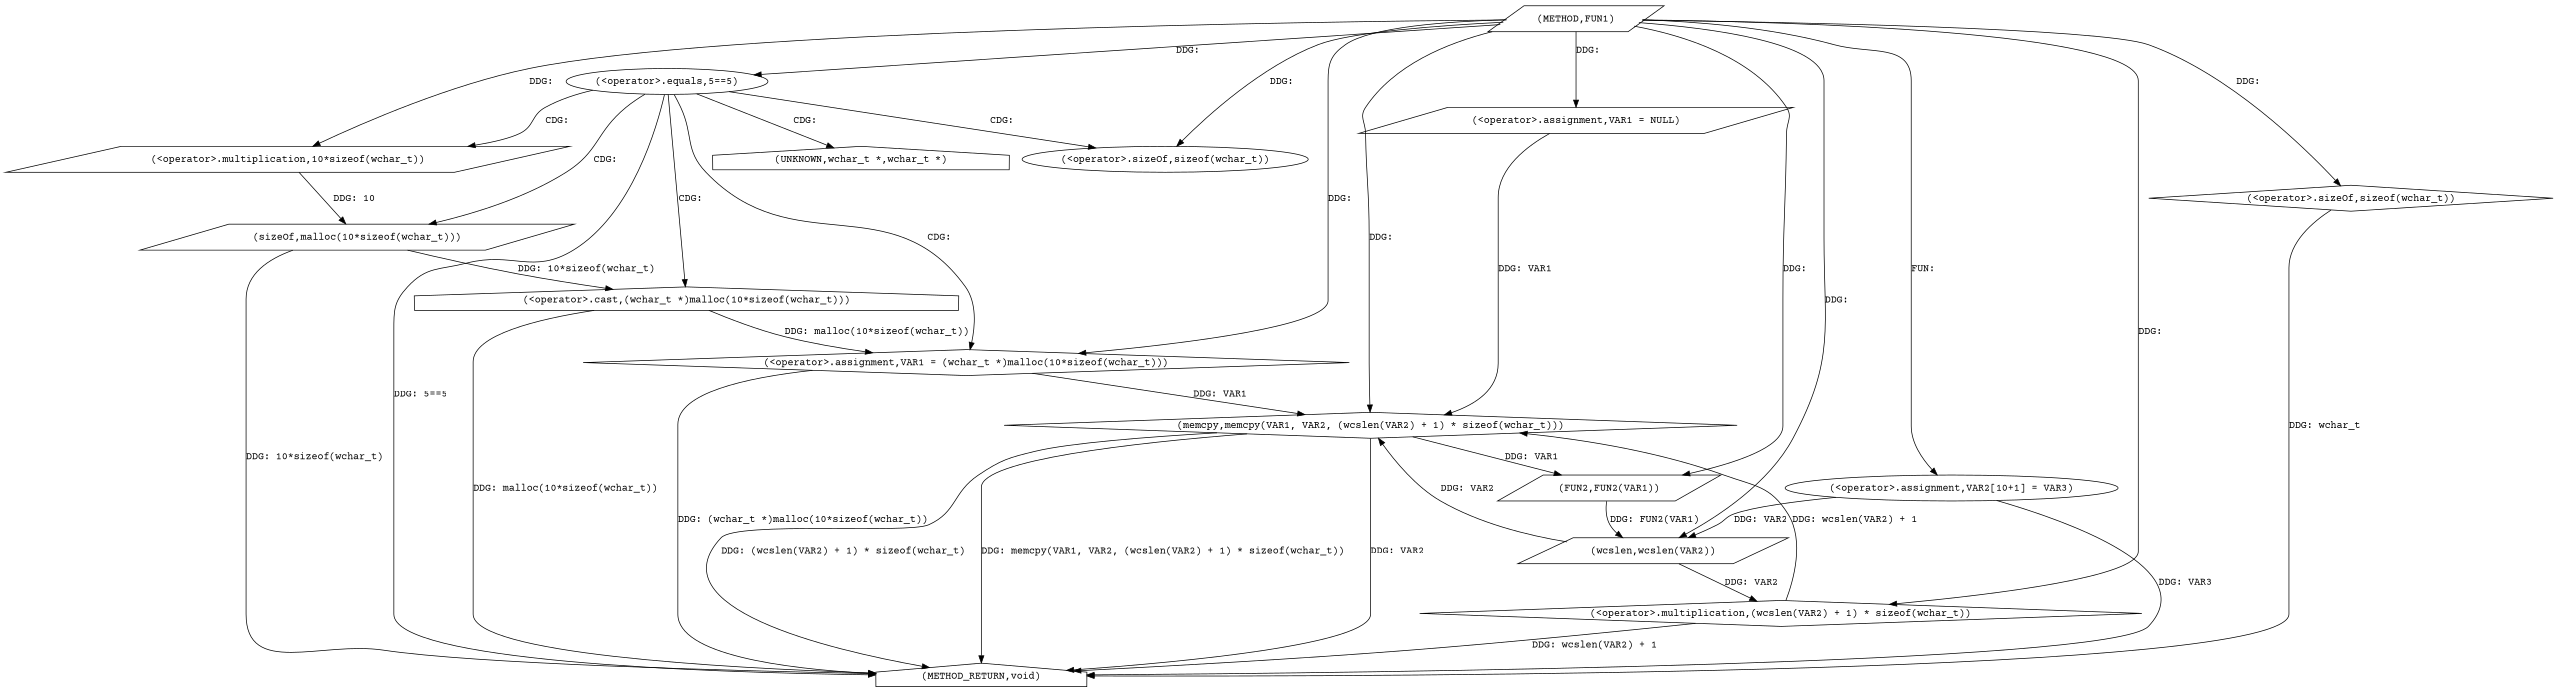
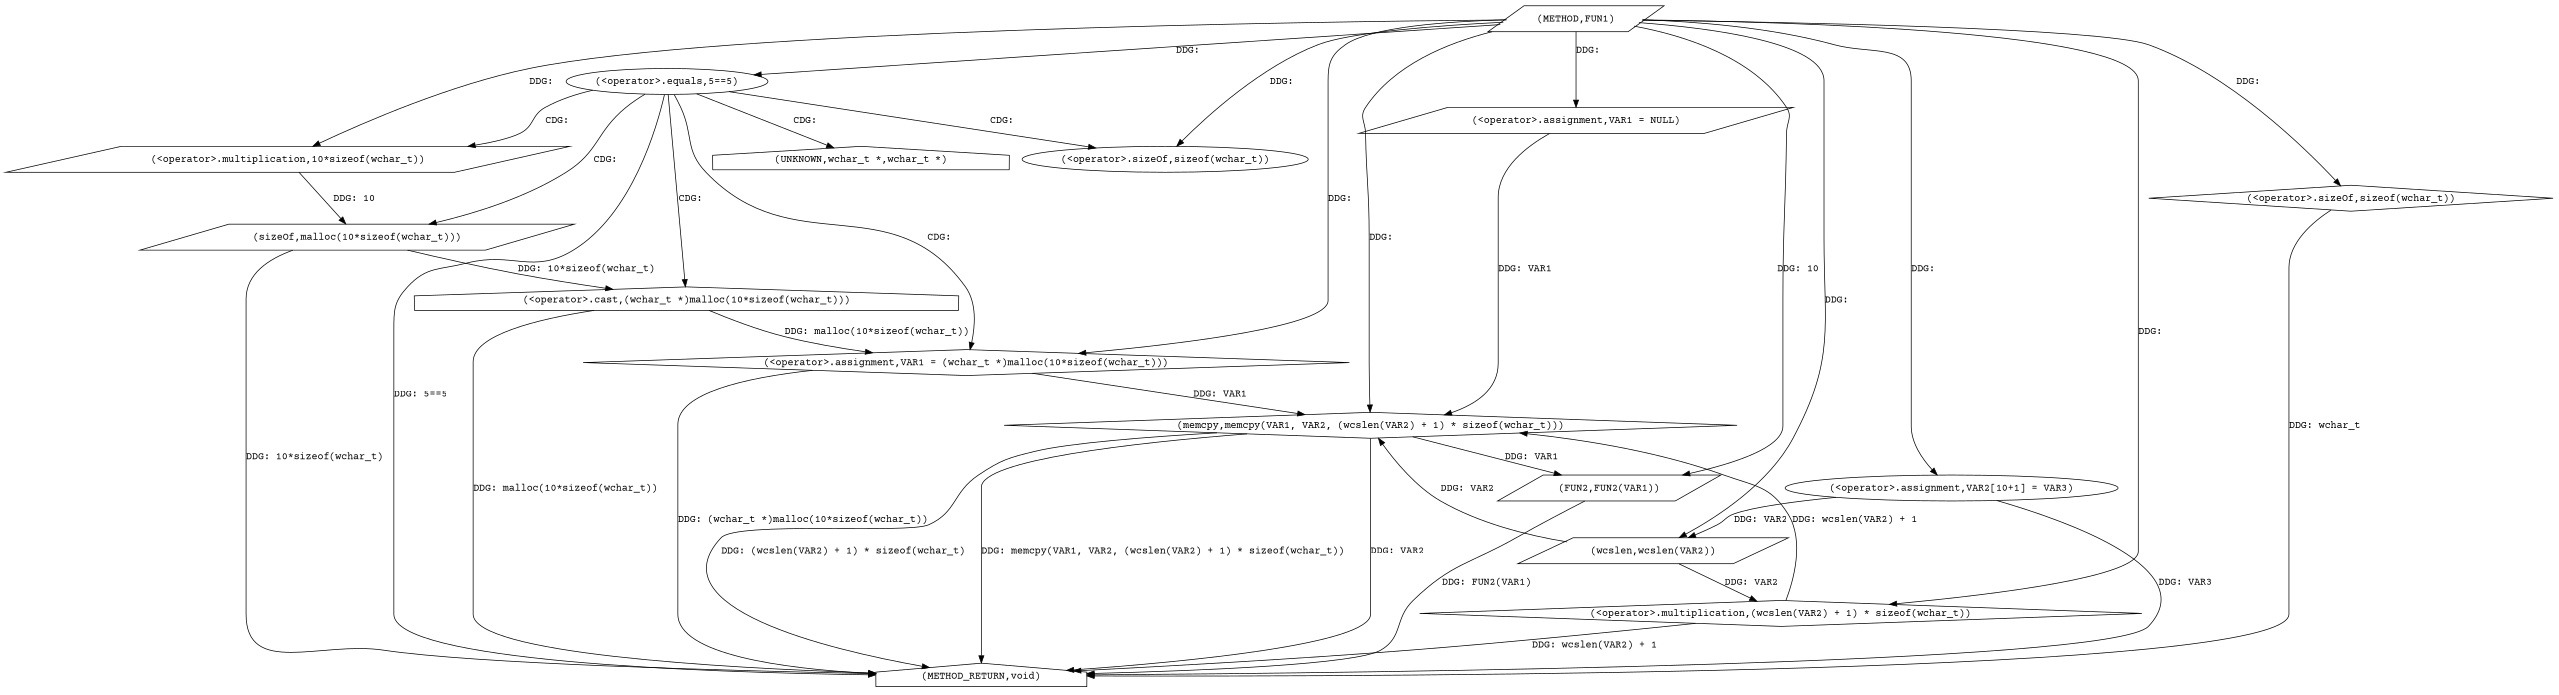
(1798, 269) -> (1798, 269)
(1926, 269) -> (1926, 269)
(1607, 519) -> (1391, 642)
